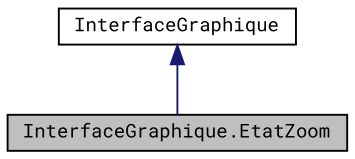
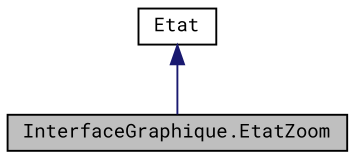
(177, 27) -> (177, 27)
